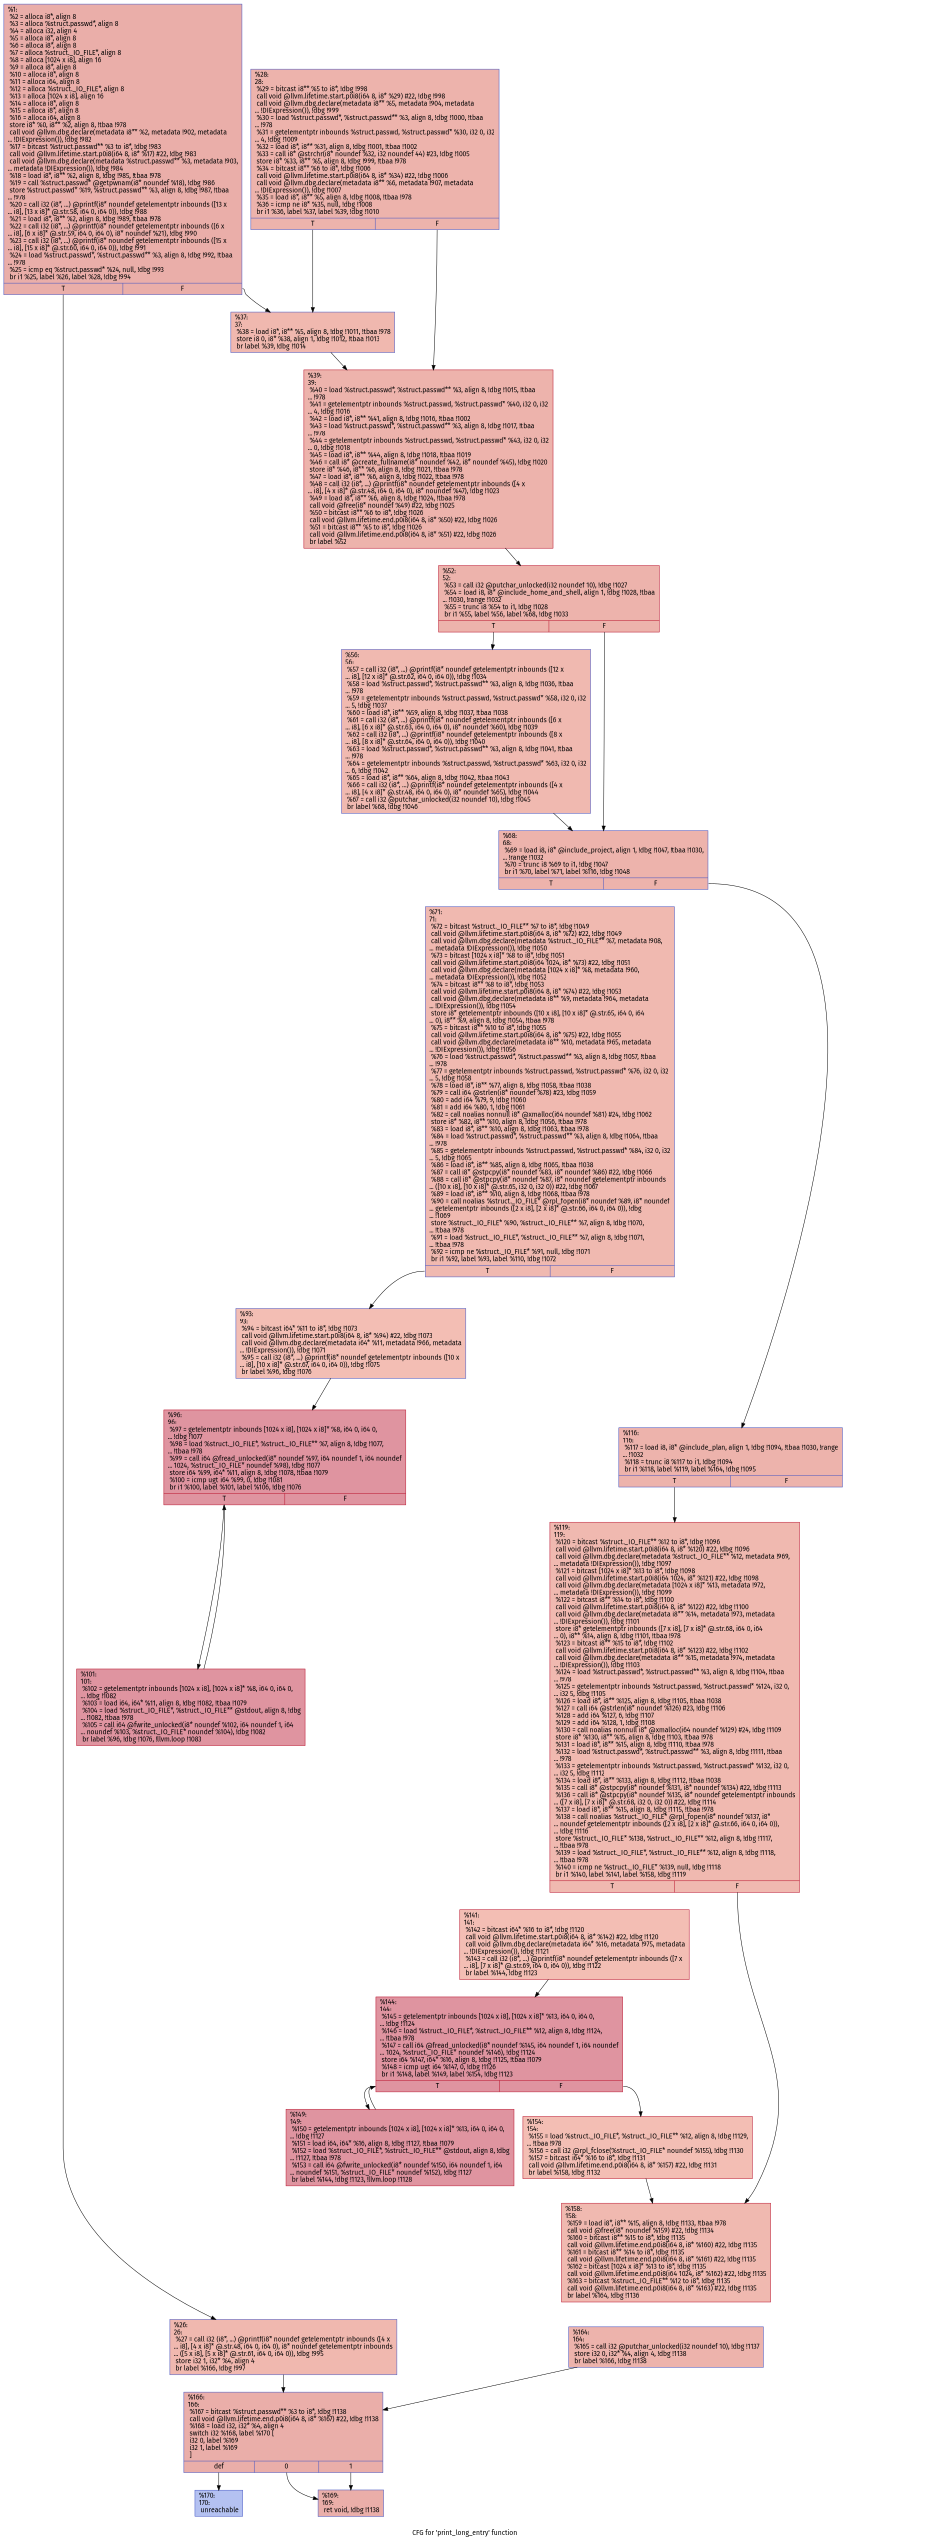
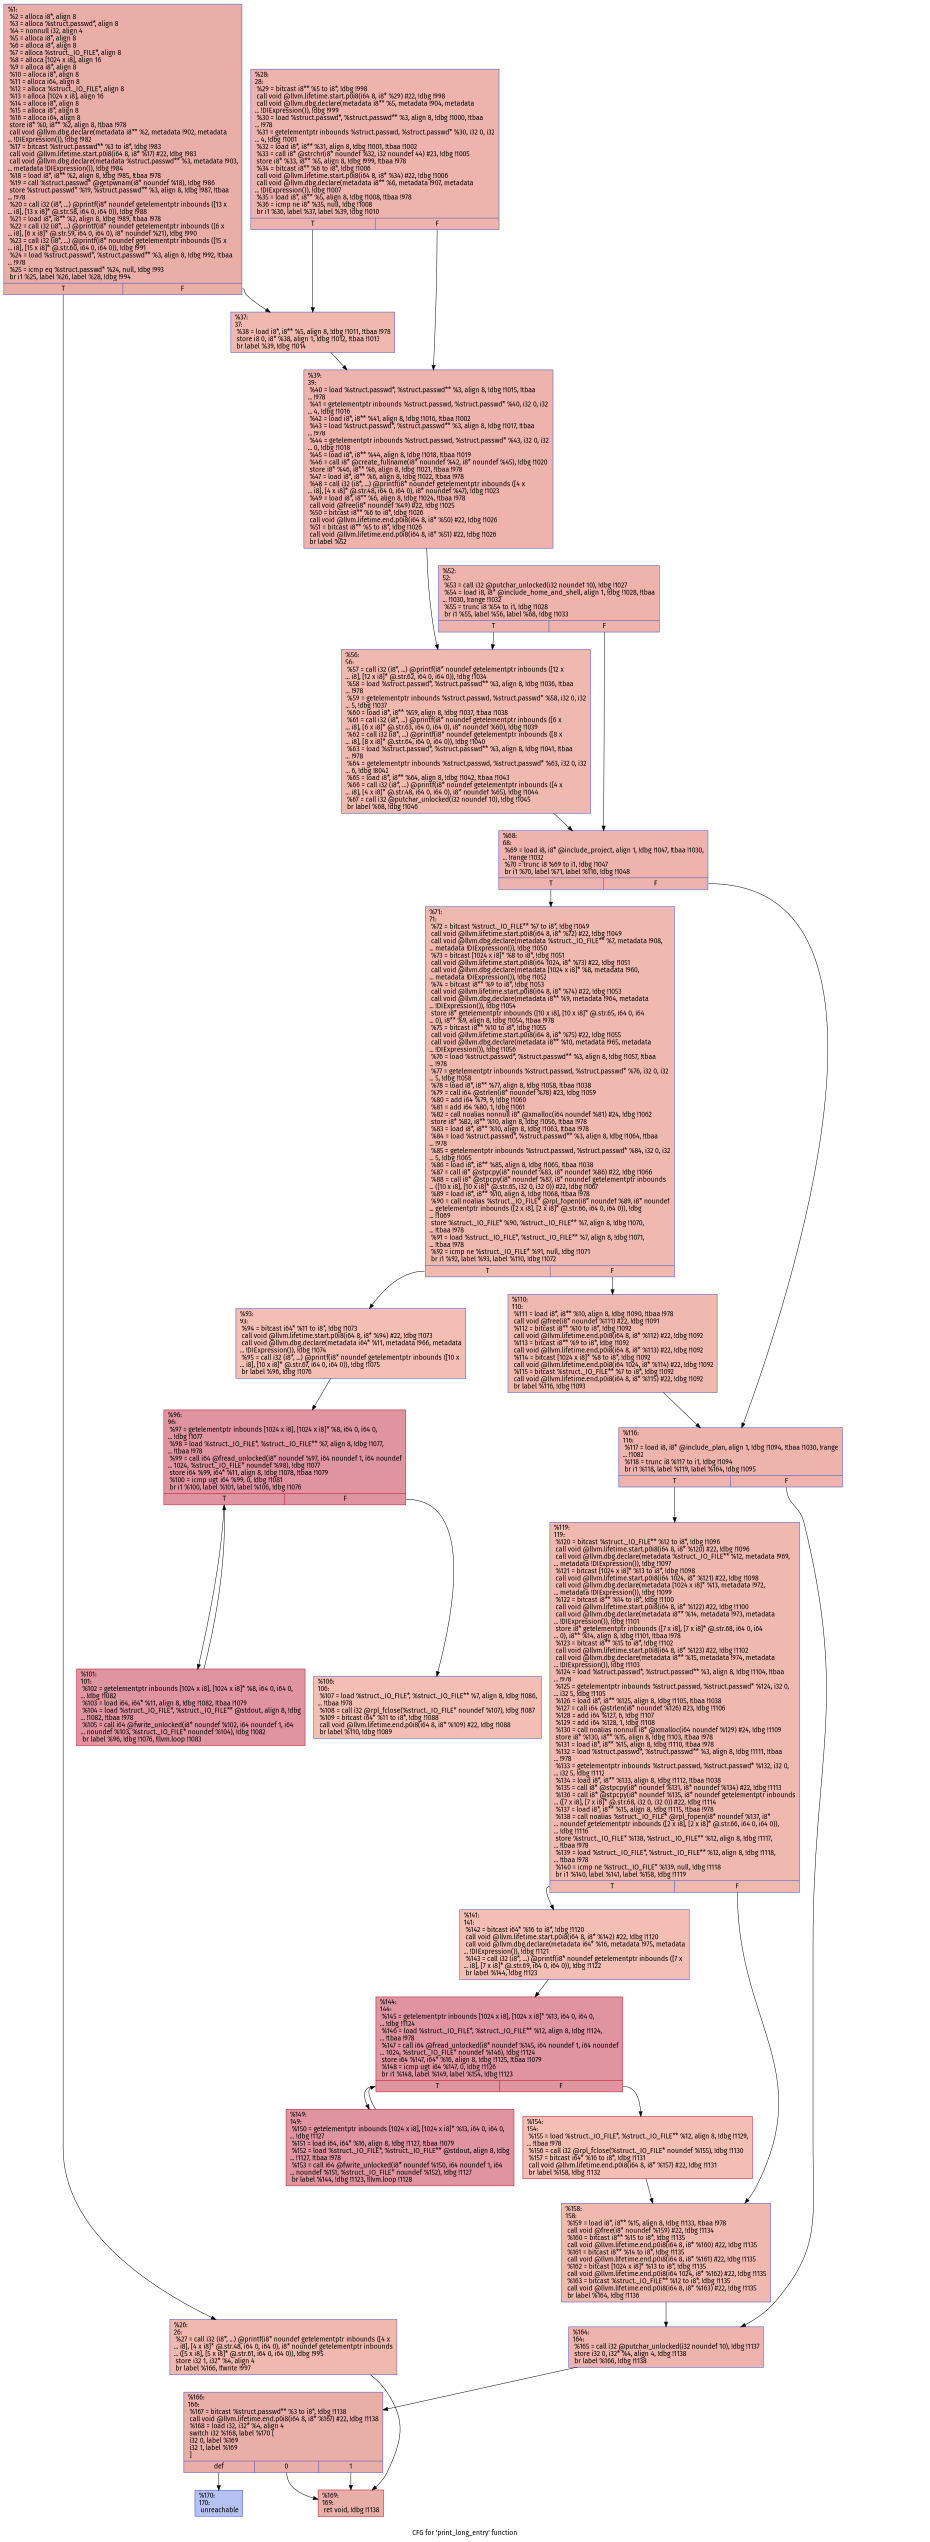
(43, 31) -> (45, 31)
(276, 140) -> (276, 140)
(428, 459) -> (428, 459)
(511, 555) -> (430, 597)
(549, 599) -> (549, 599)
(367, 771) -> (367, 771)
none -> (551, 896)
(487, 985) -> (487, 985)
none -> (613, 1343)
(283, 1350) -> (283, 1350)
(633, 1455) -> (633, 1455)
none -> (427, 1707)
(675, 1707) -> (675, 1707)
none -> (547, 1895)
none -> (814, 1915)
(574, 1945) -> (574, 1945)
(666, 2253) -> (666, 2253)
none -> (666, 2312)
(210, 2369) -> (212, 2369)
(283, 2381) -> (400, 2429)
(351, 2503) -> (351, 2503)
